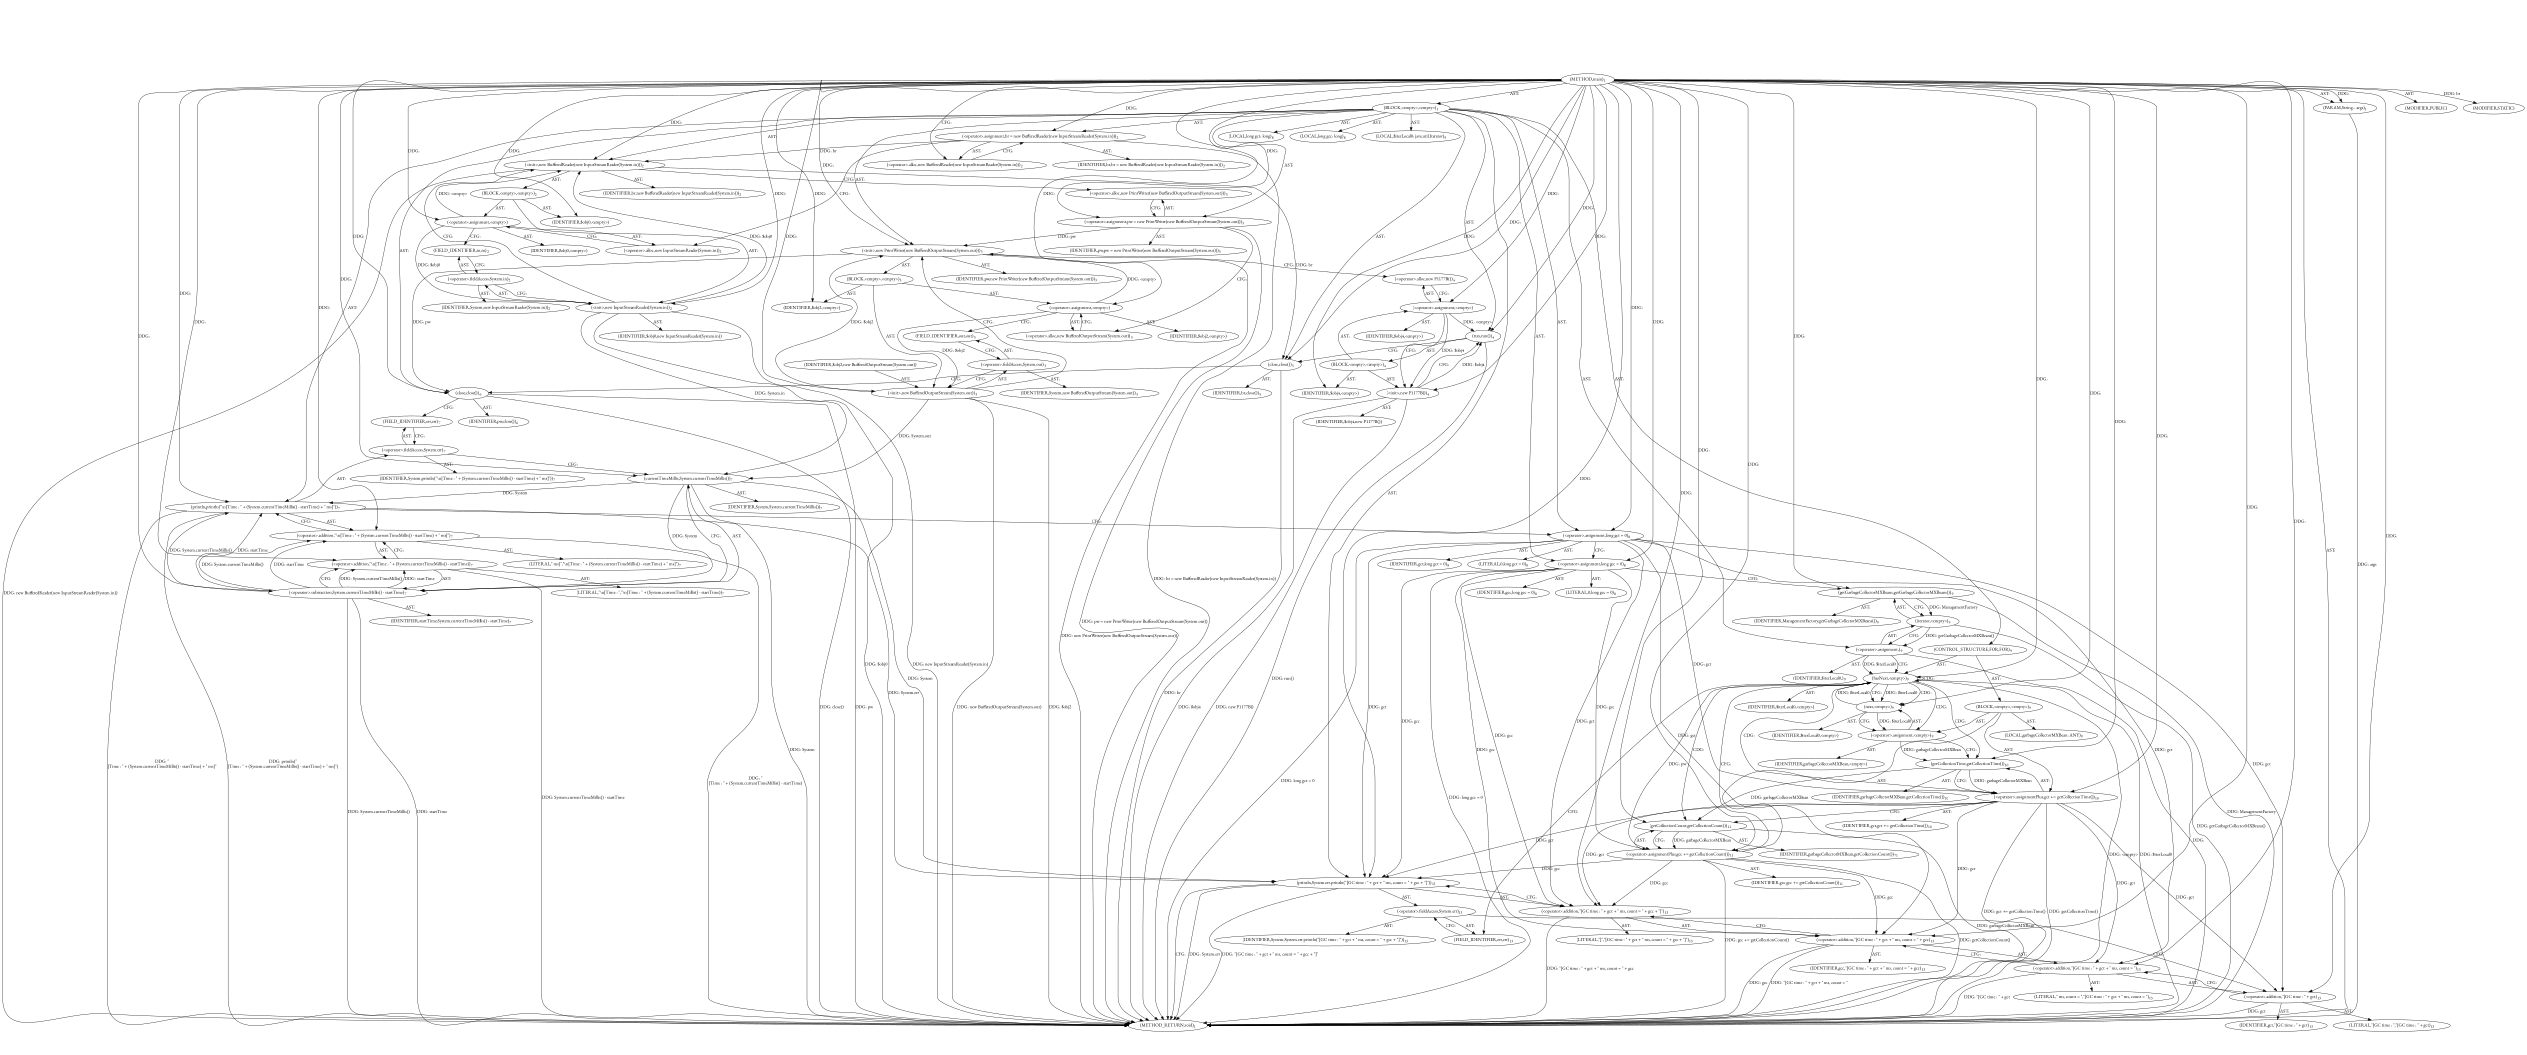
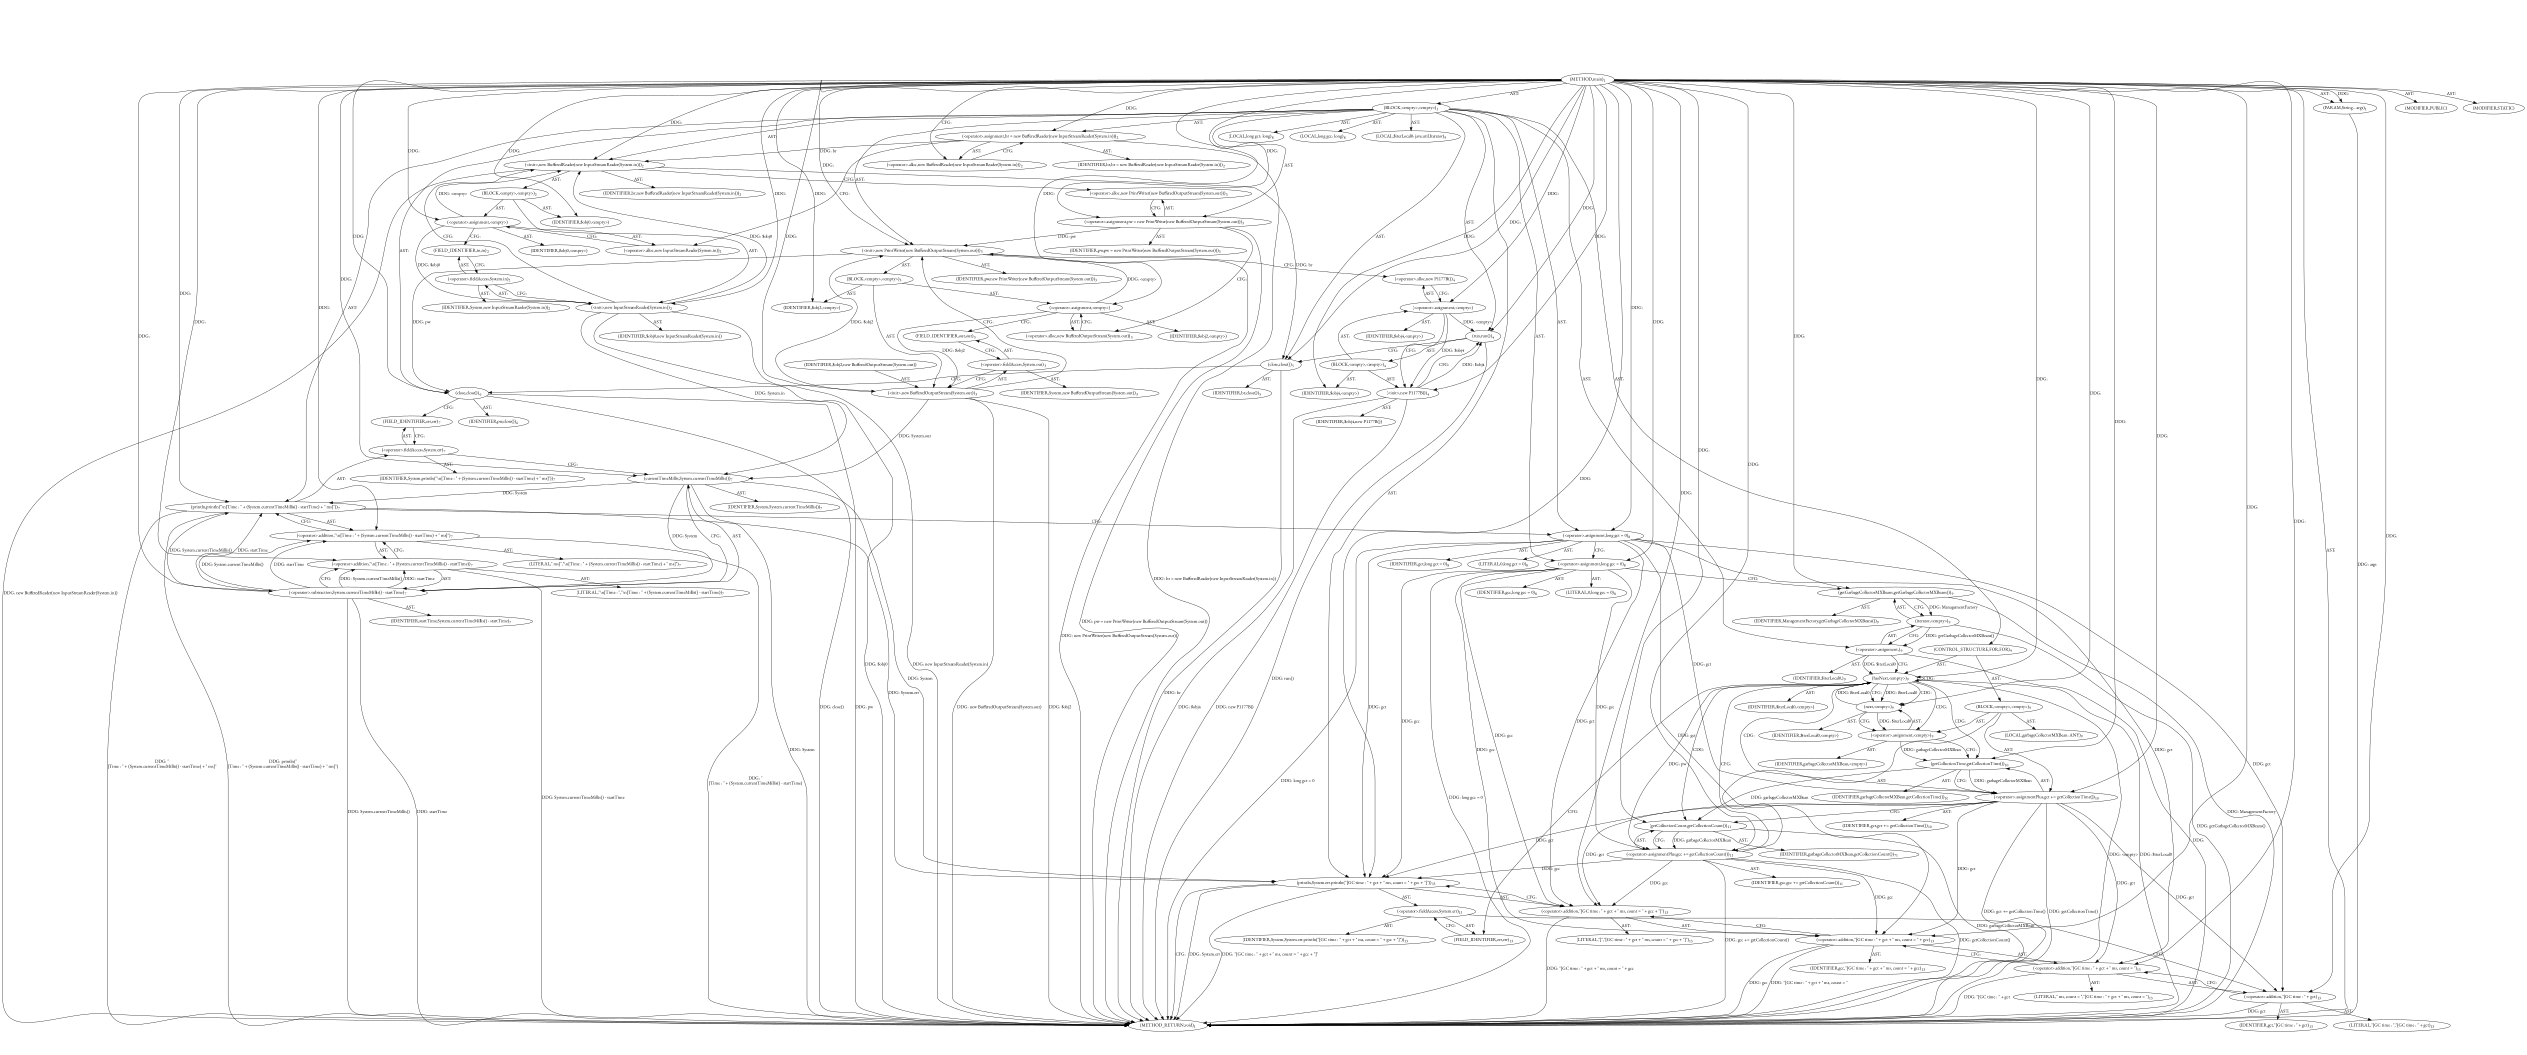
(2452, 94) -> (2452, 94)
